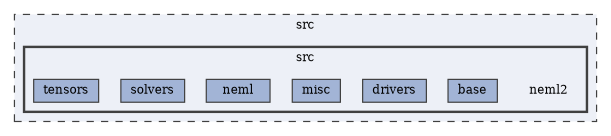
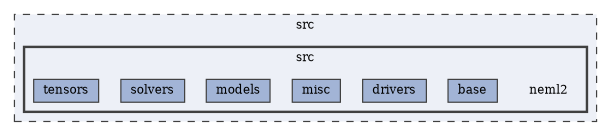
(238, 91) -> (238, 91)
